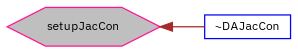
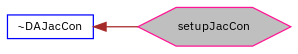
(189, 27) -> (122, 27)
